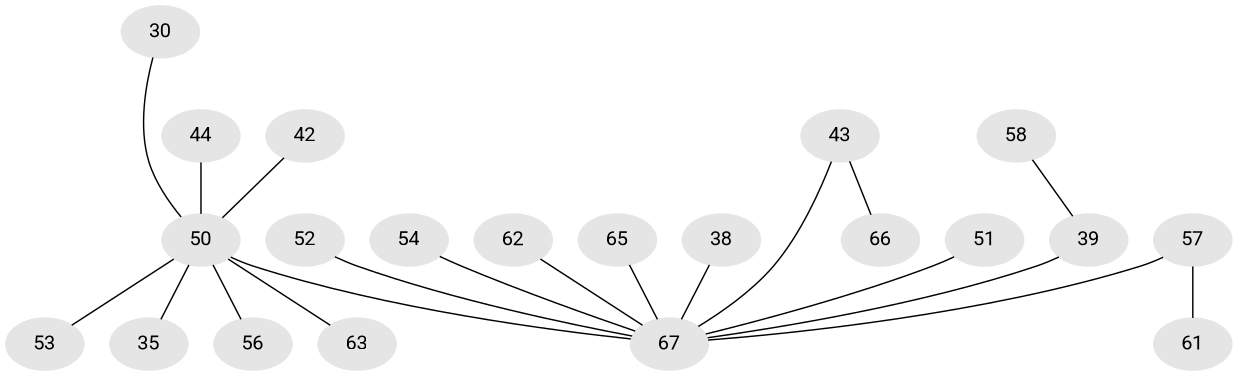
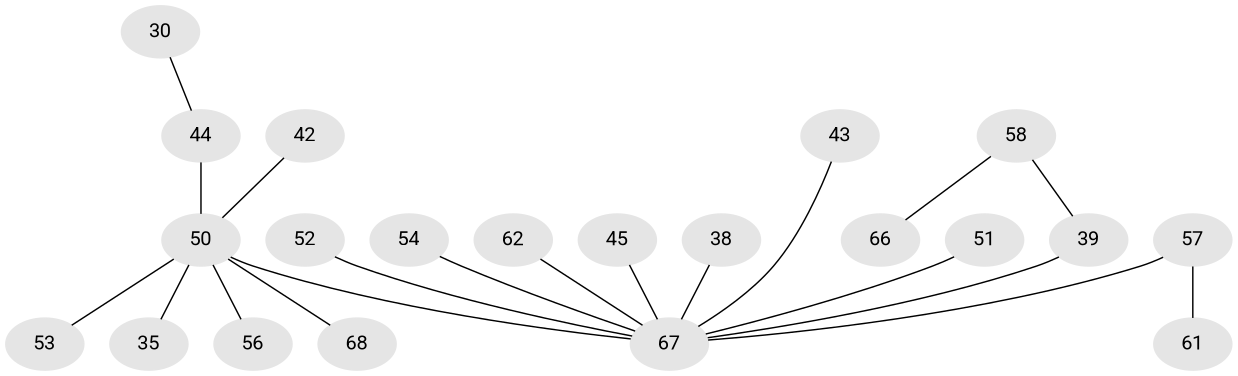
(145, 142) -> (181, 84)
(860, 188) -> (948, 188)
(617, 240) -> (617, 240)
(357, 344) -> (357, 344)
